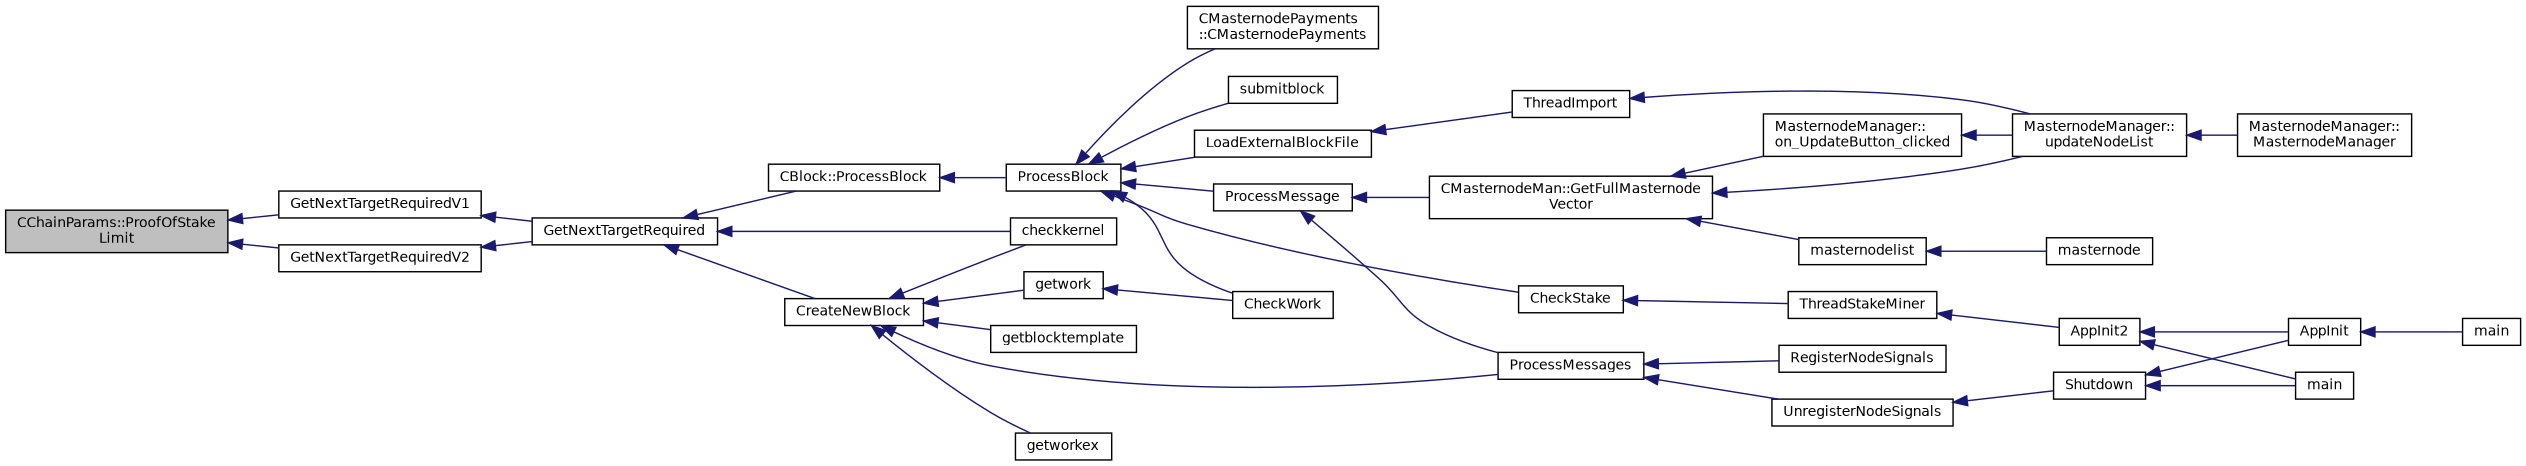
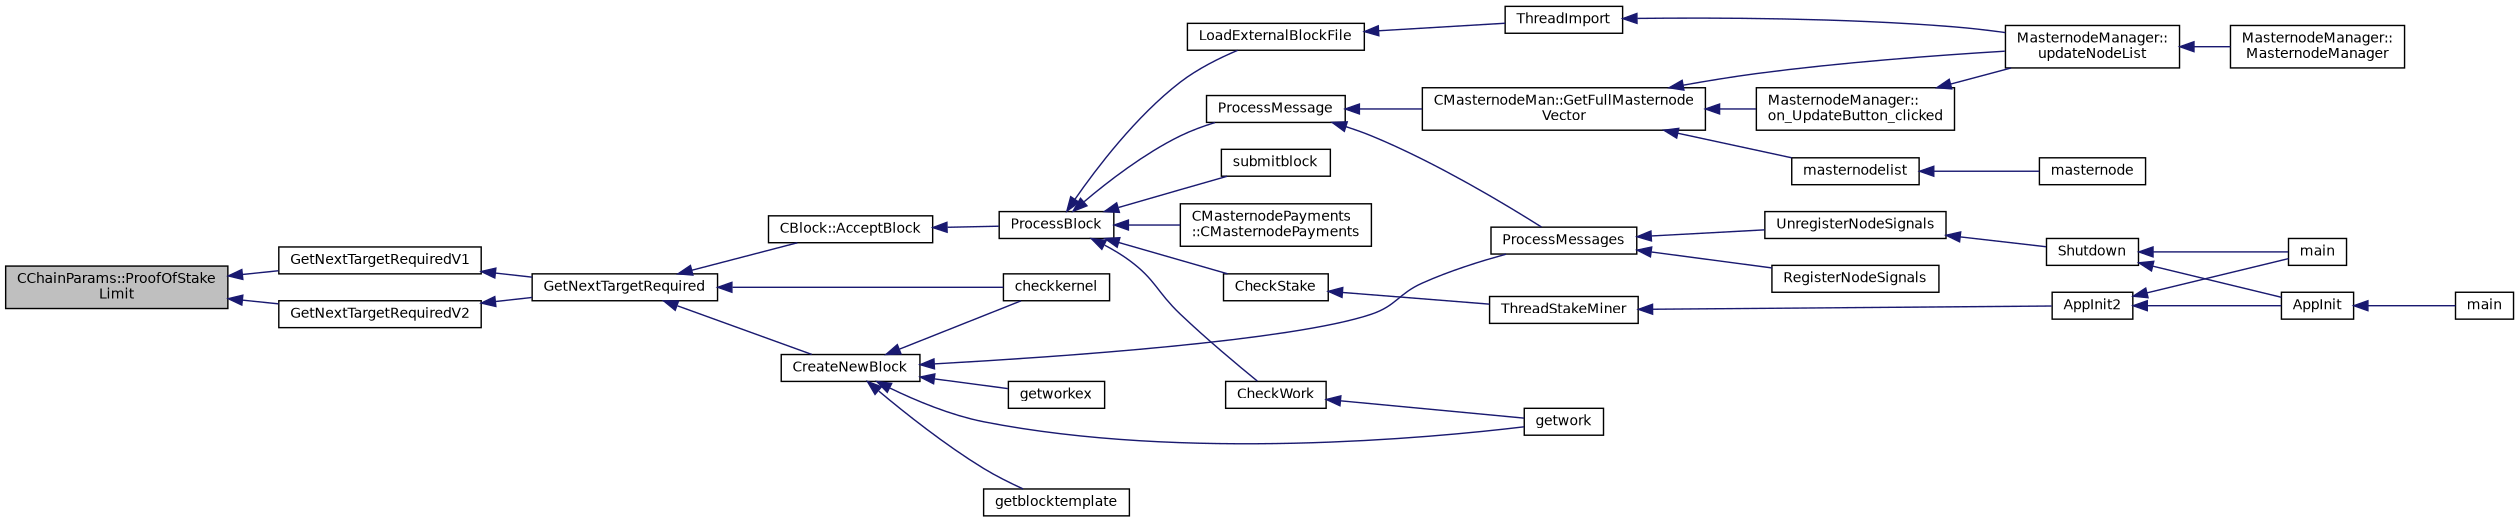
(854, 178) -> (851, 229)
(1175, 295) -> (1432, 409)
